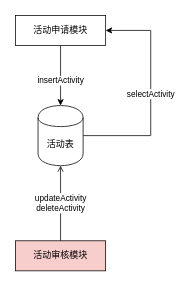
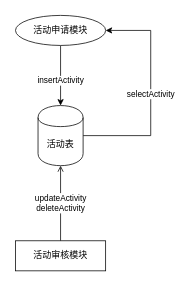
(60, 30) -> (60, 30)
(60, 255) -> (60, 255)
